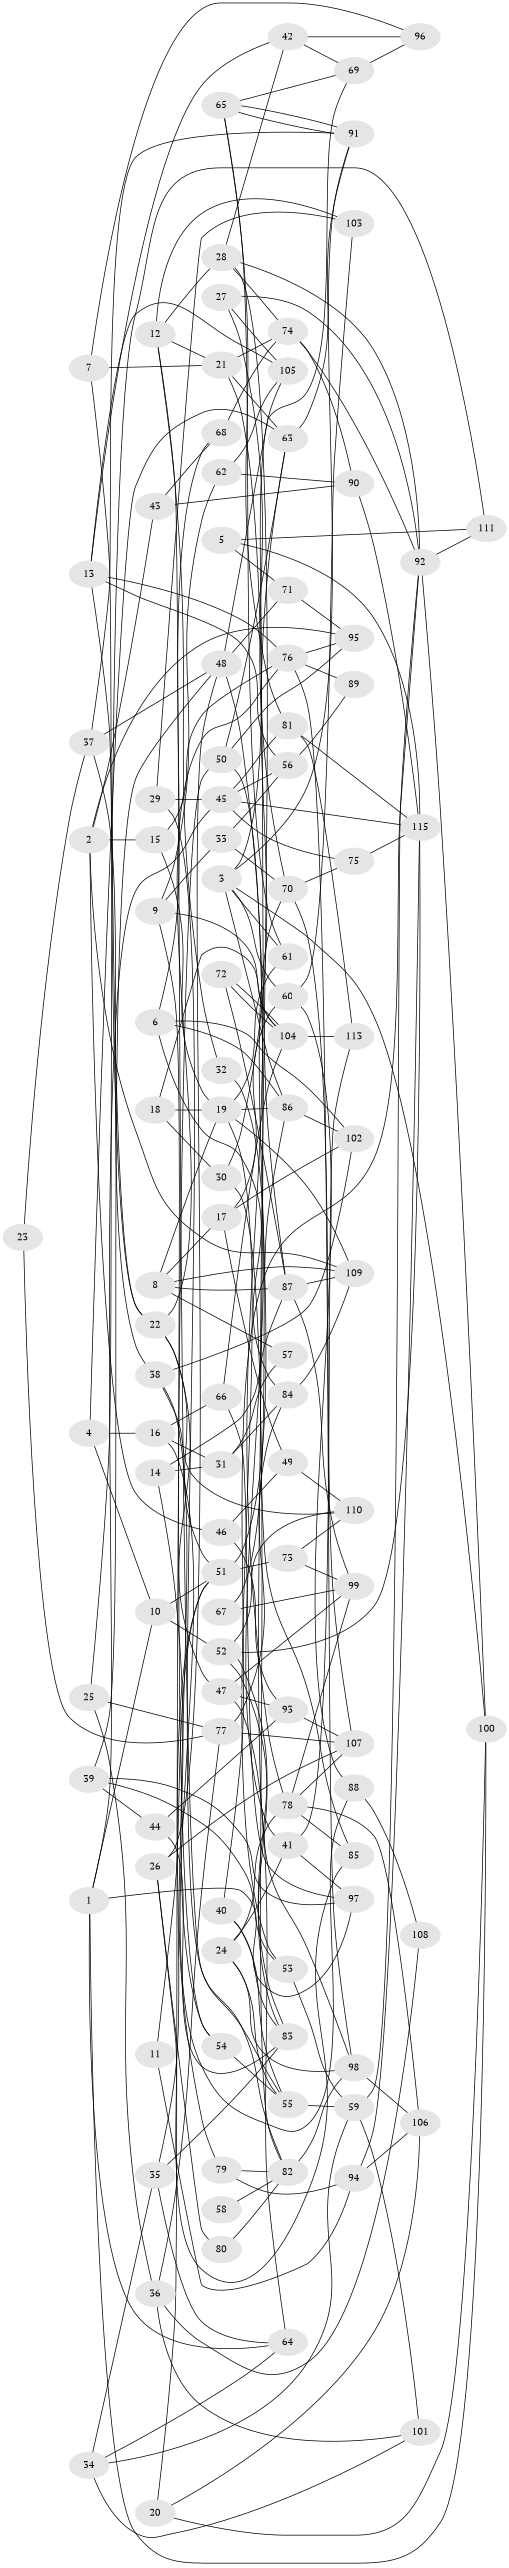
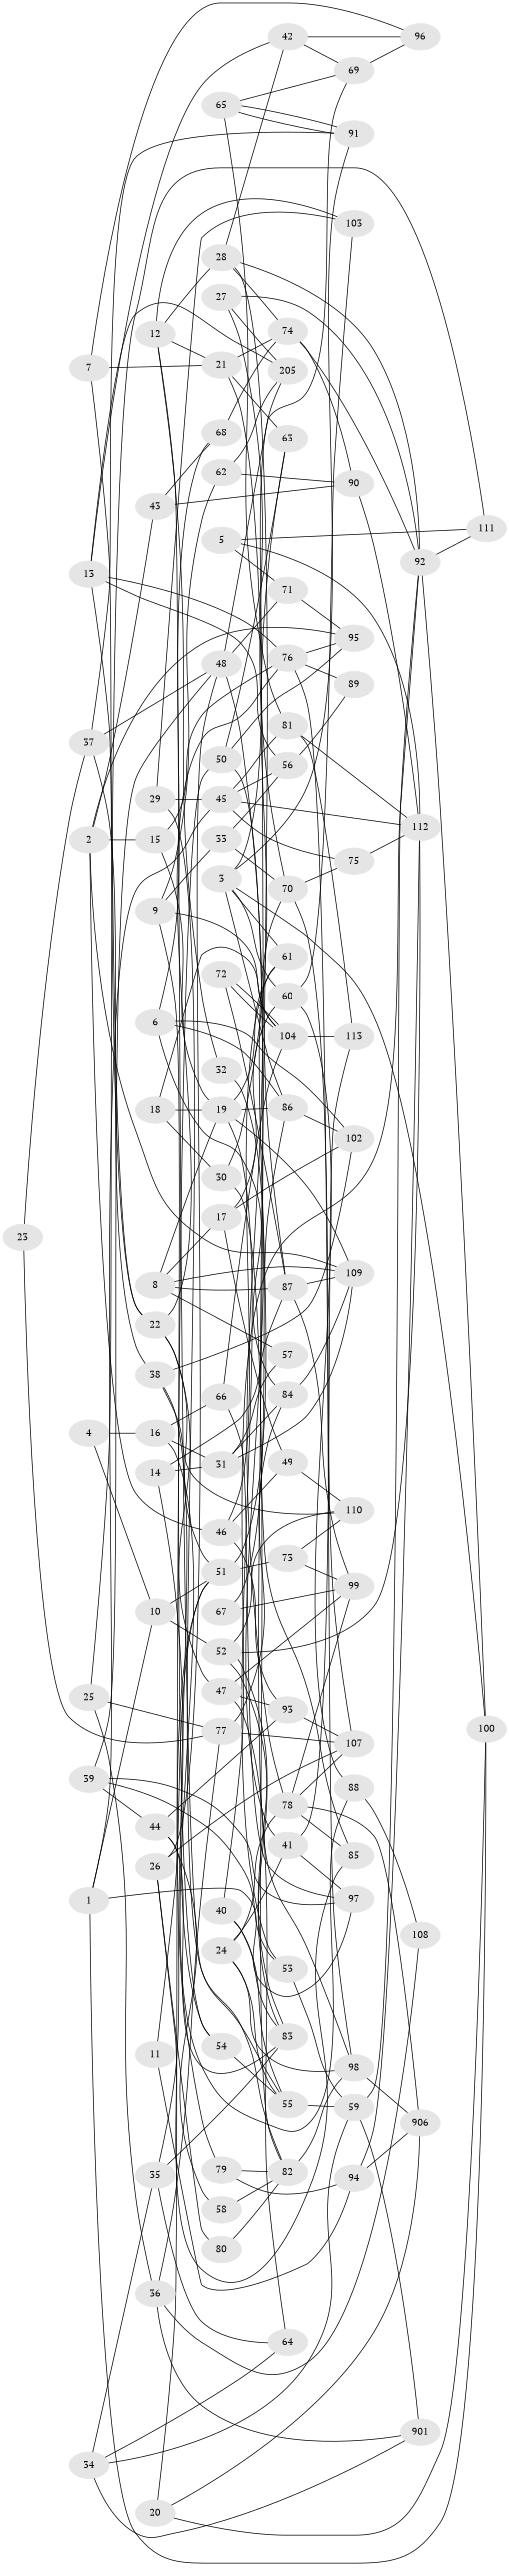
(324, 361) -> none
(288, 371) -> (288, 371)
(248, 595) -> (246, 1145)
(420, 827) -> (420, 827)
(106, 947) -> none
none -> (314, 1406)
none -> (184, 2046)
(420, 2123) -> (420, 2123)
(101, 2188) -> none
(420, 2432) -> (420, 2432)
